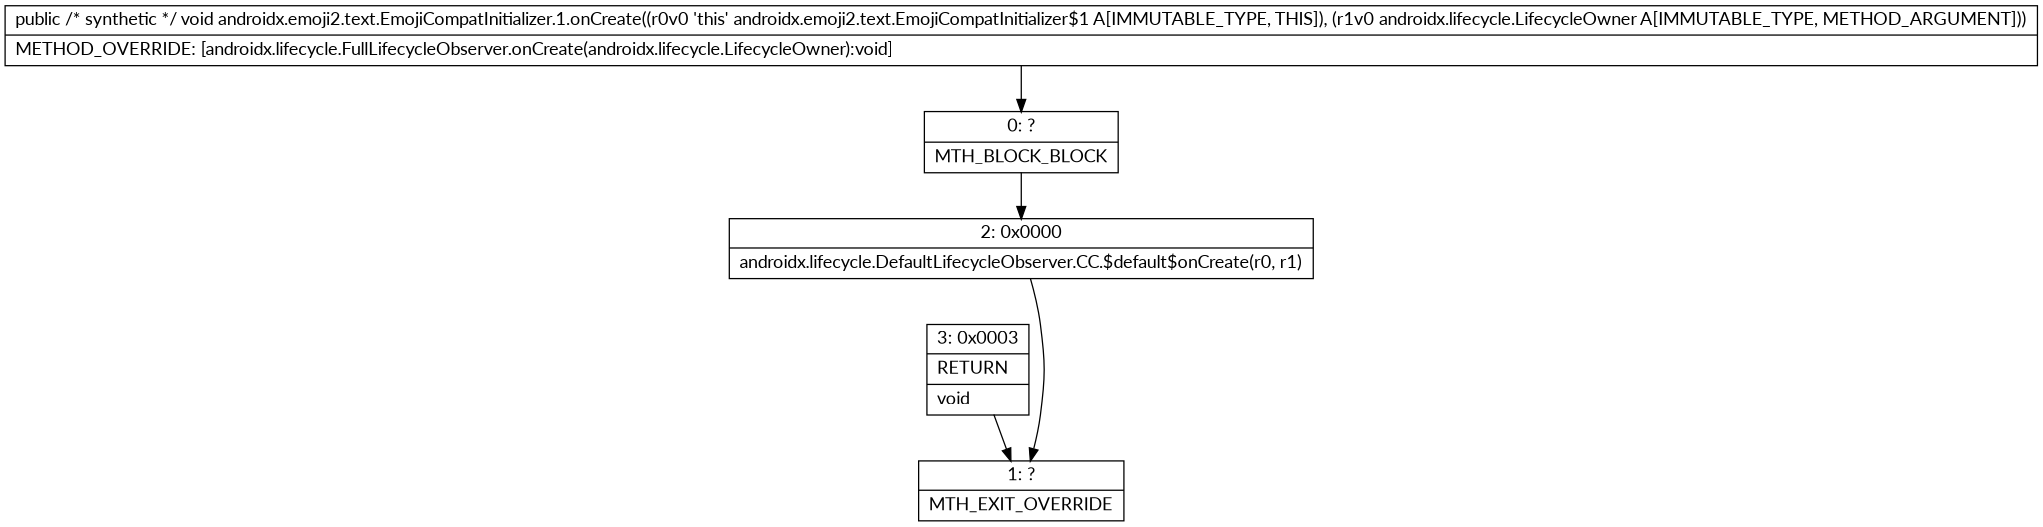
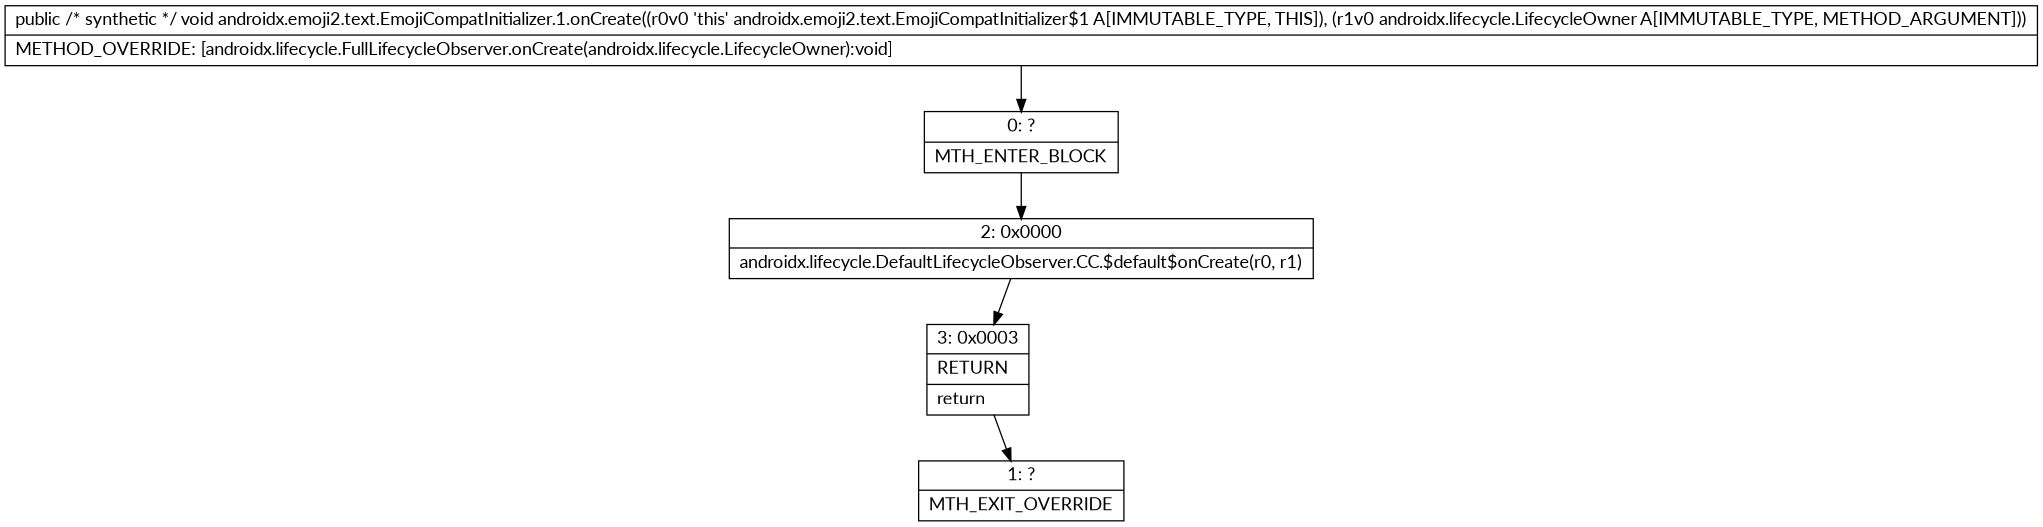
(1021, 157) -> (1021, 157)
(1044, 363) -> (1005, 295)
(954, 399) -> (961, 399)
